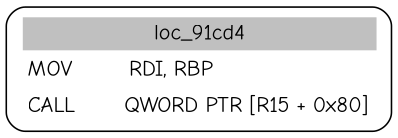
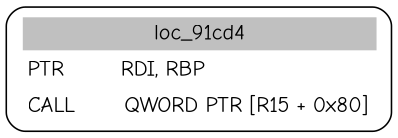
(120, 69) -> (116, 69)
